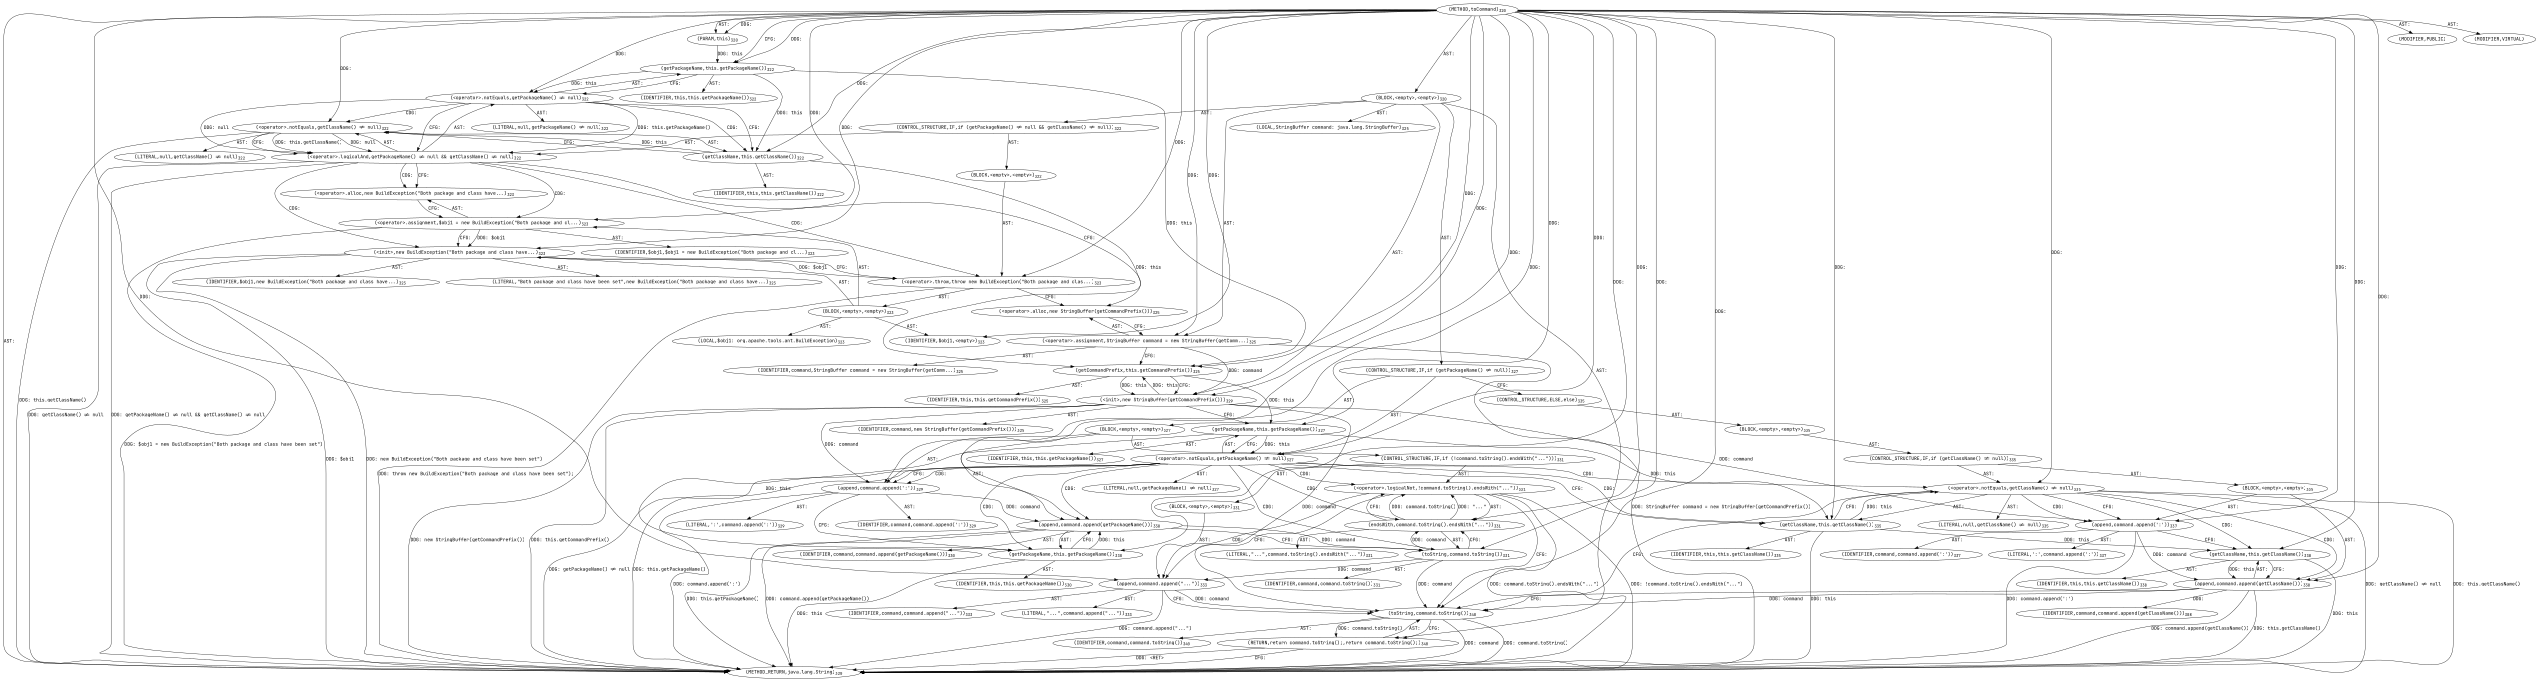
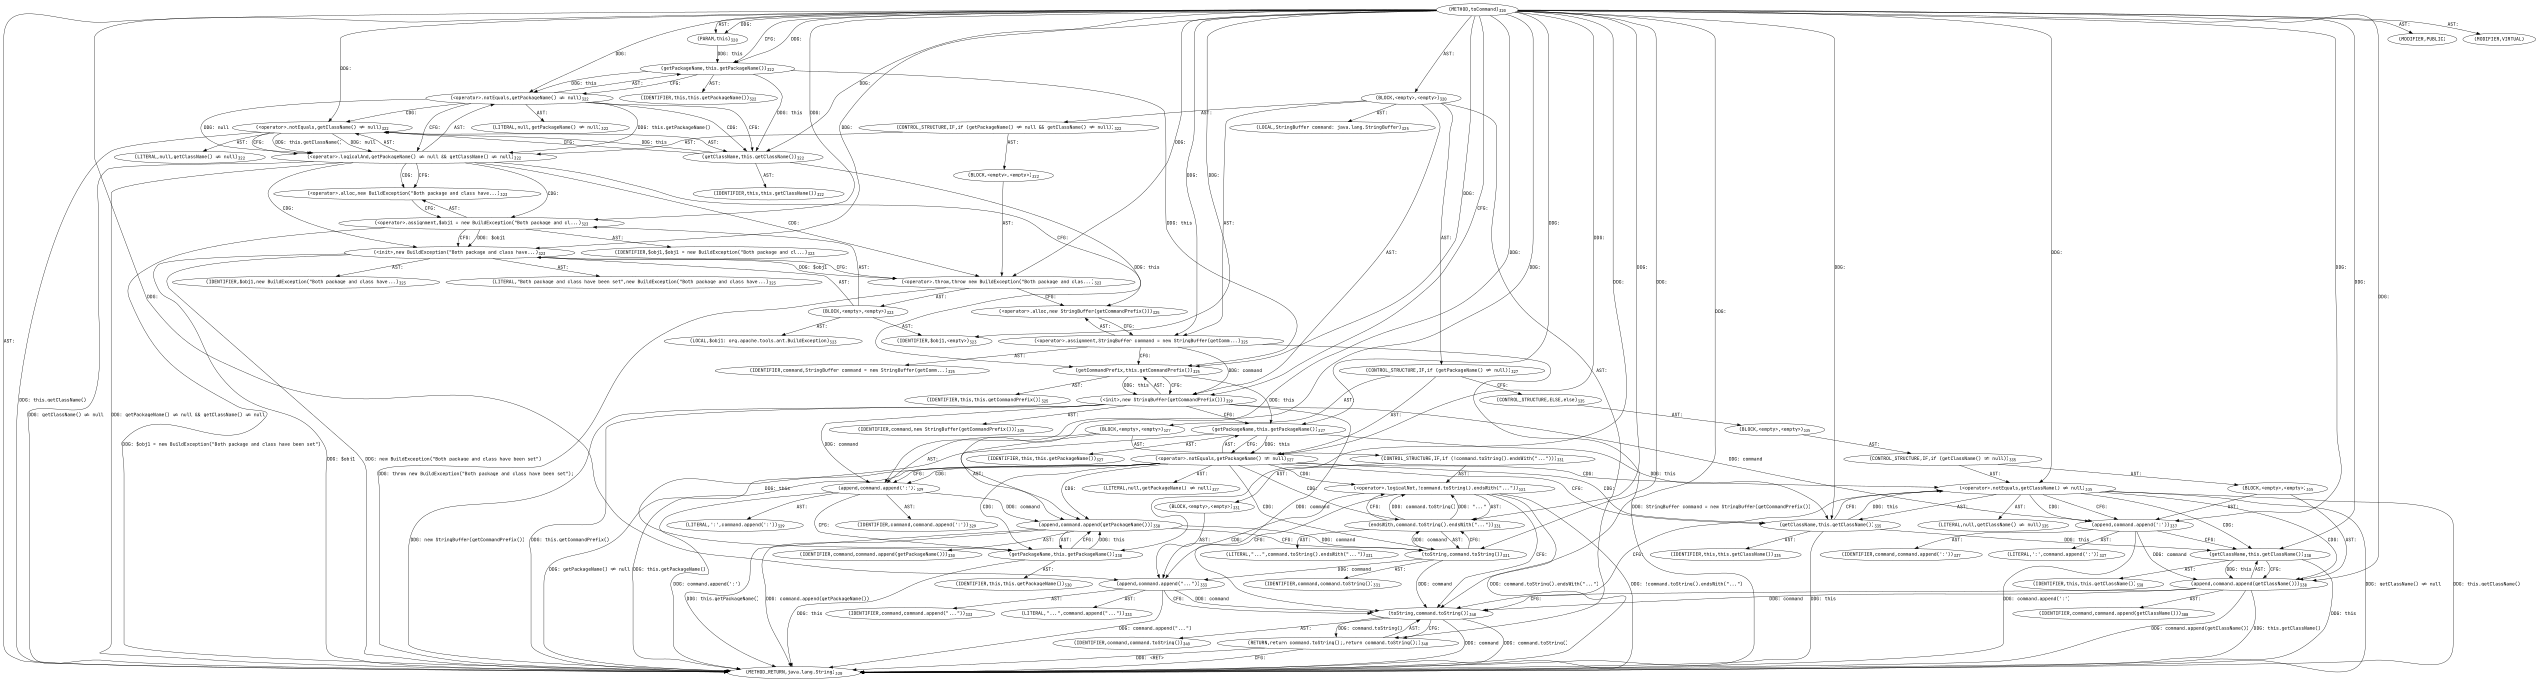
(1483, 209) -> (1484, 209)
(1165, 385) -> (1161, 385)
(2200, 599) -> (2197, 599)
